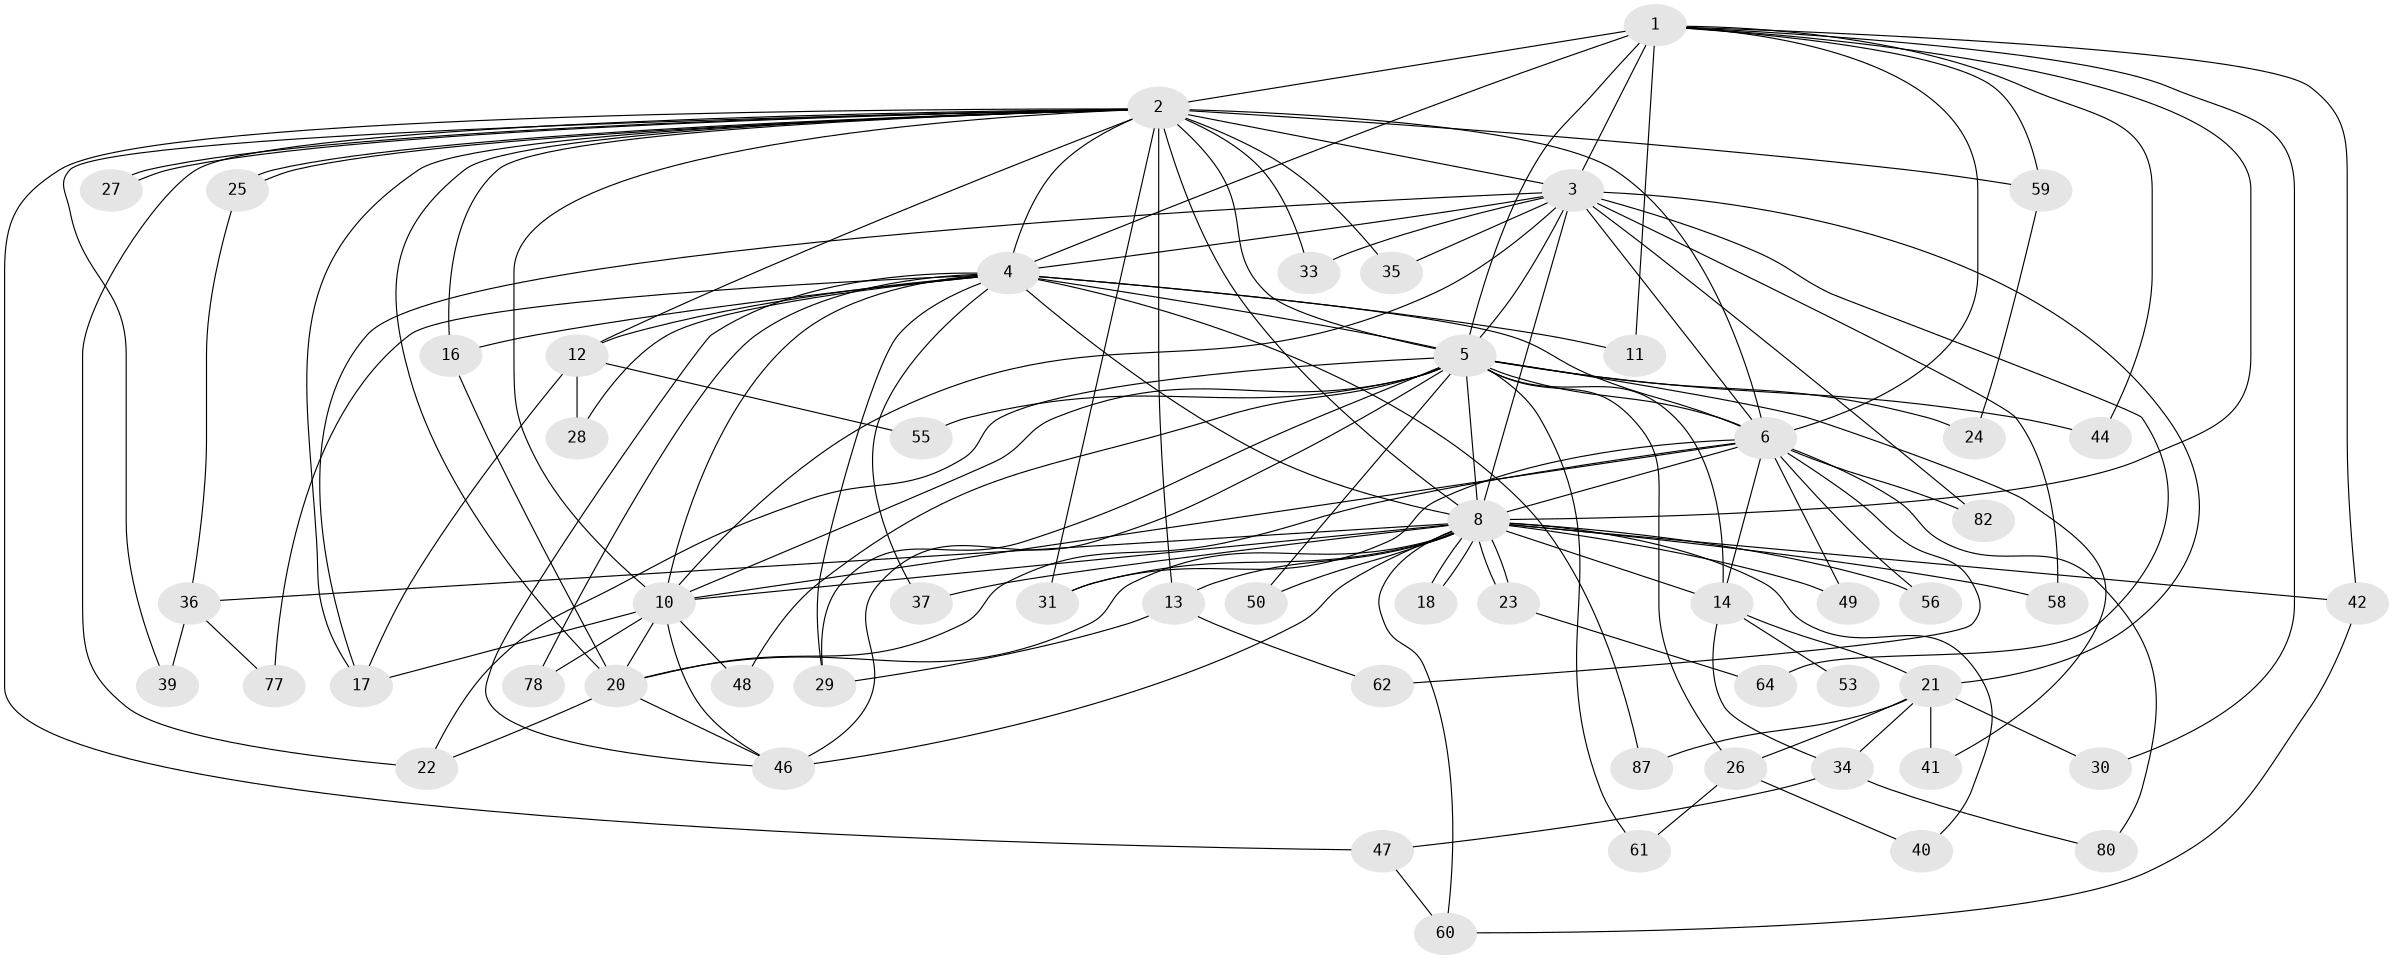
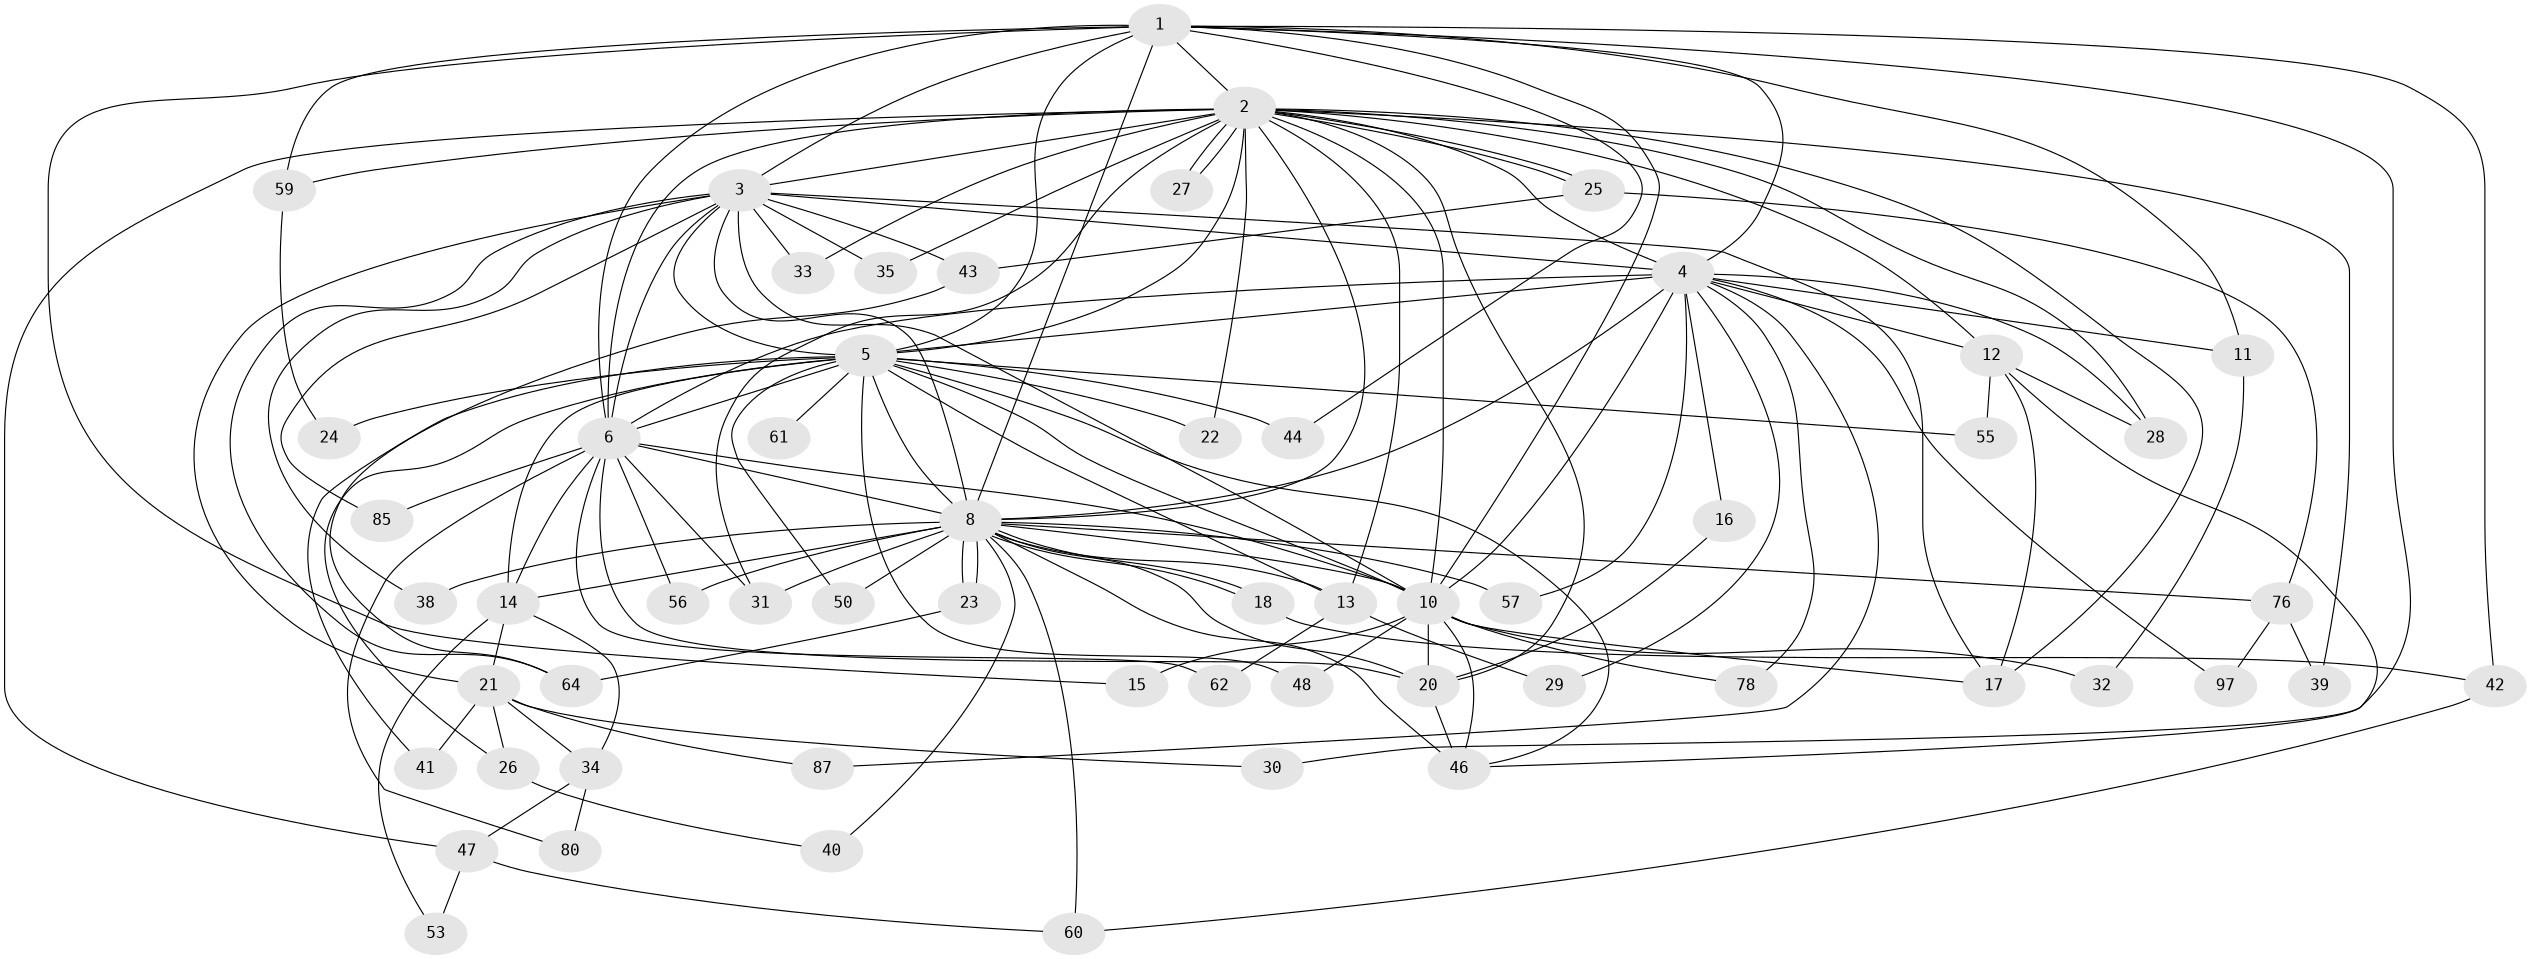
none -> (1647, 158)
(522, 160) -> (1747, 175)
none -> (968, 273)
(585, 512) -> (2085, 740)
(1105, 513) -> (1101, 486)
(1984, 521) -> (382, 521)
(1918, 562) -> (1875, 658)
(189, 603) -> (2282, 603)
(921, 603) -> (1511, 603)
(1848, 603) -> none
(2057, 603) -> (426, 603)
(274, 686) -> (2226, 686)
none -> (1137, 686)
none -> (2102, 686)
(516, 732) -> none
(1680, 816) -> none
none -> (452, 892)
